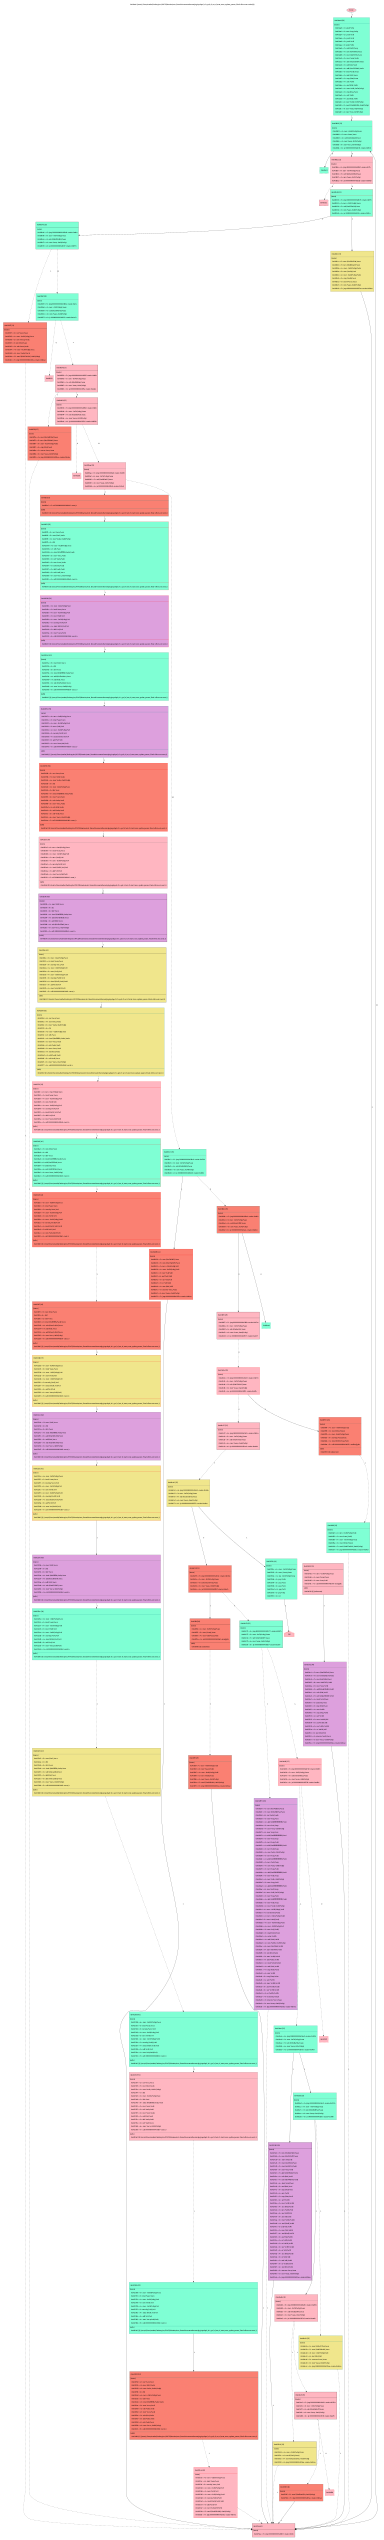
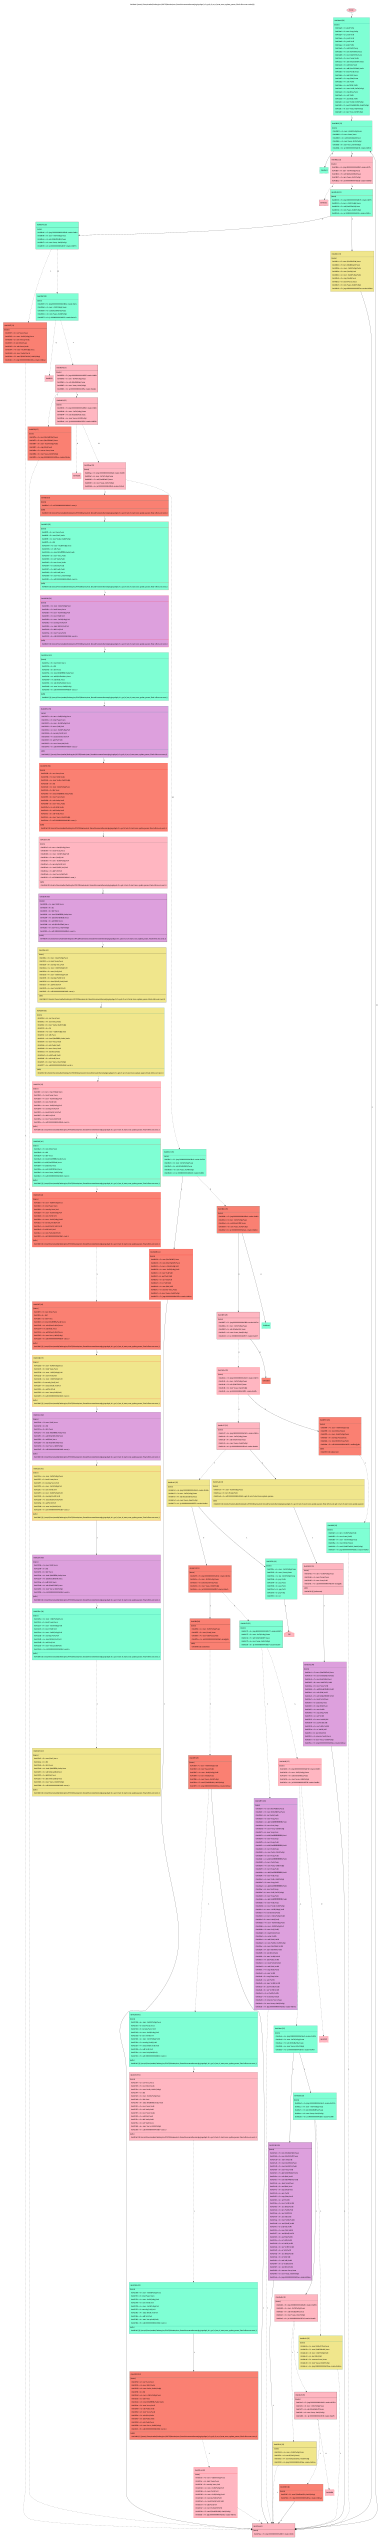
none -> (266, 1381)
none -> (288, 1493)
(144, 1903) -> (202, 1900)
